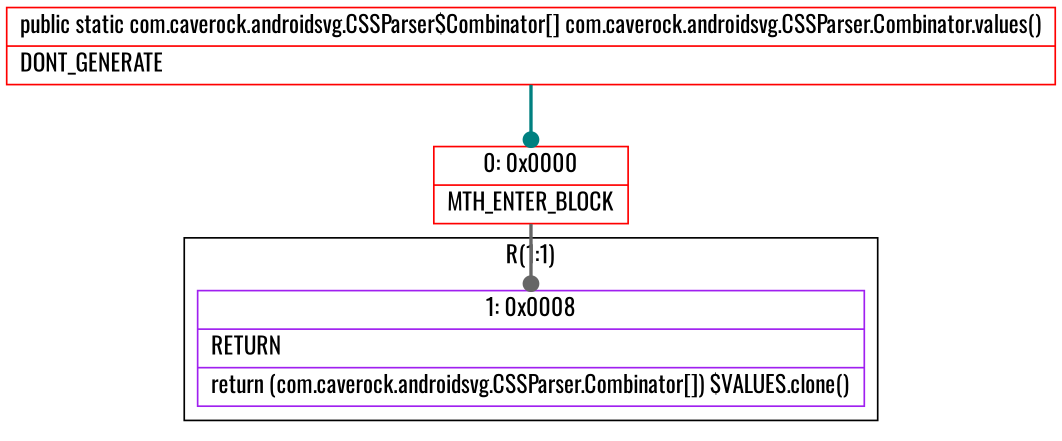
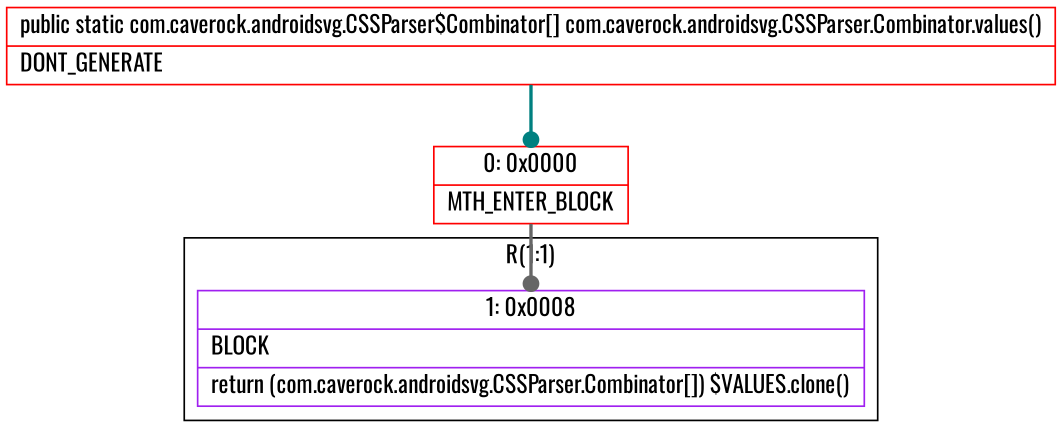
(247, 348) -> (240, 348)
